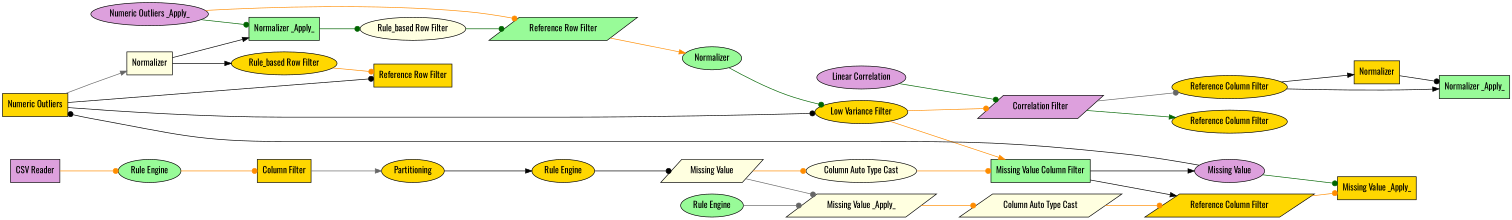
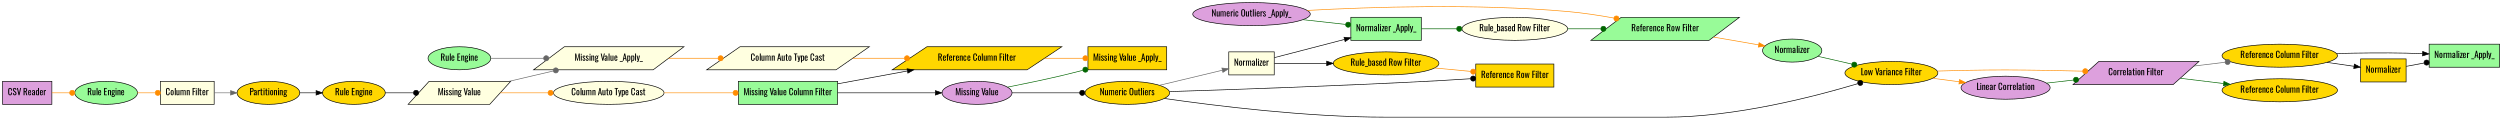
(35, 105) -> (1127, 93)
(939, 138) -> (1946, 80)
(284, 171) -> (187, 93)
